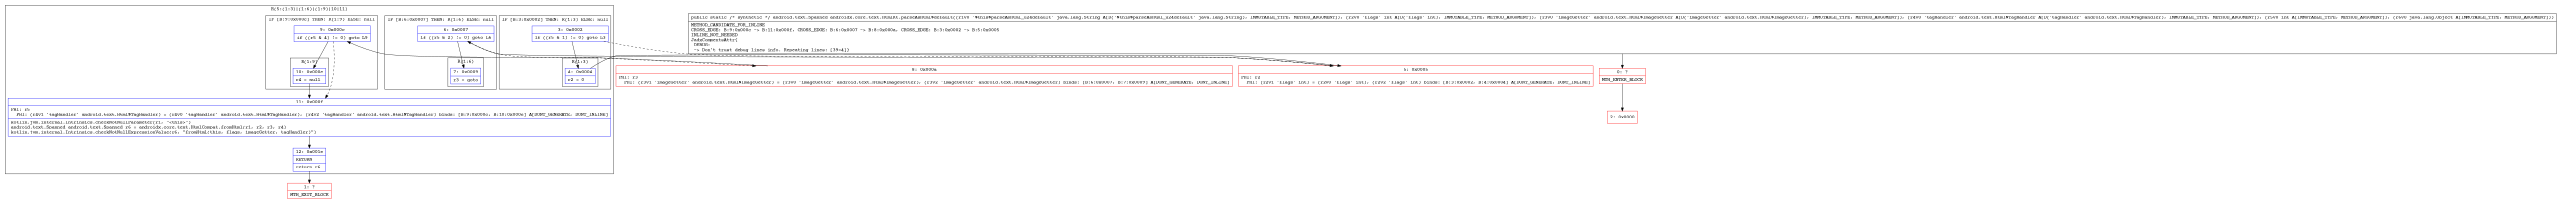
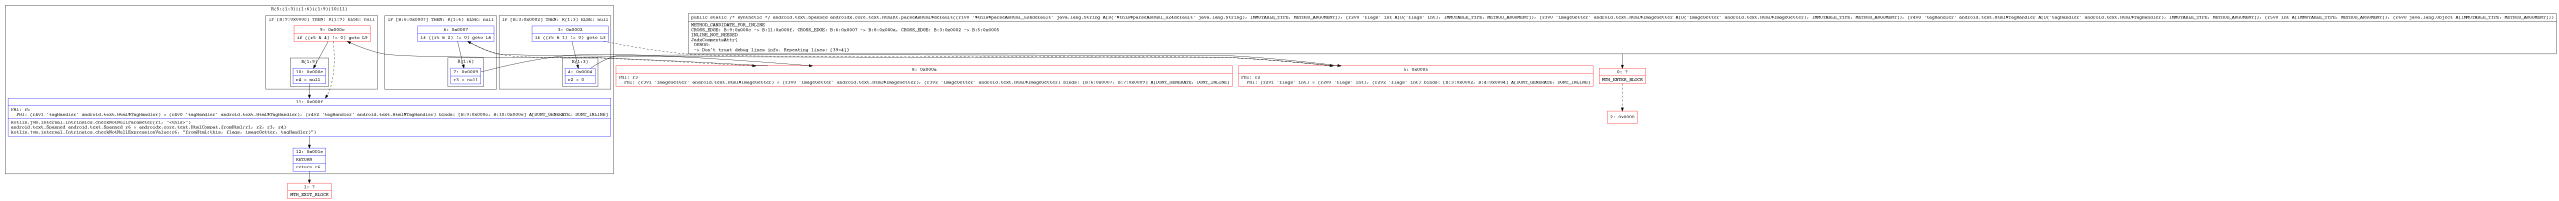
(332, 34) -> (332, 34)
none -> (719, 59)
(466, 80) -> (466, 80)
(1622, 96) -> (1622, 96)
